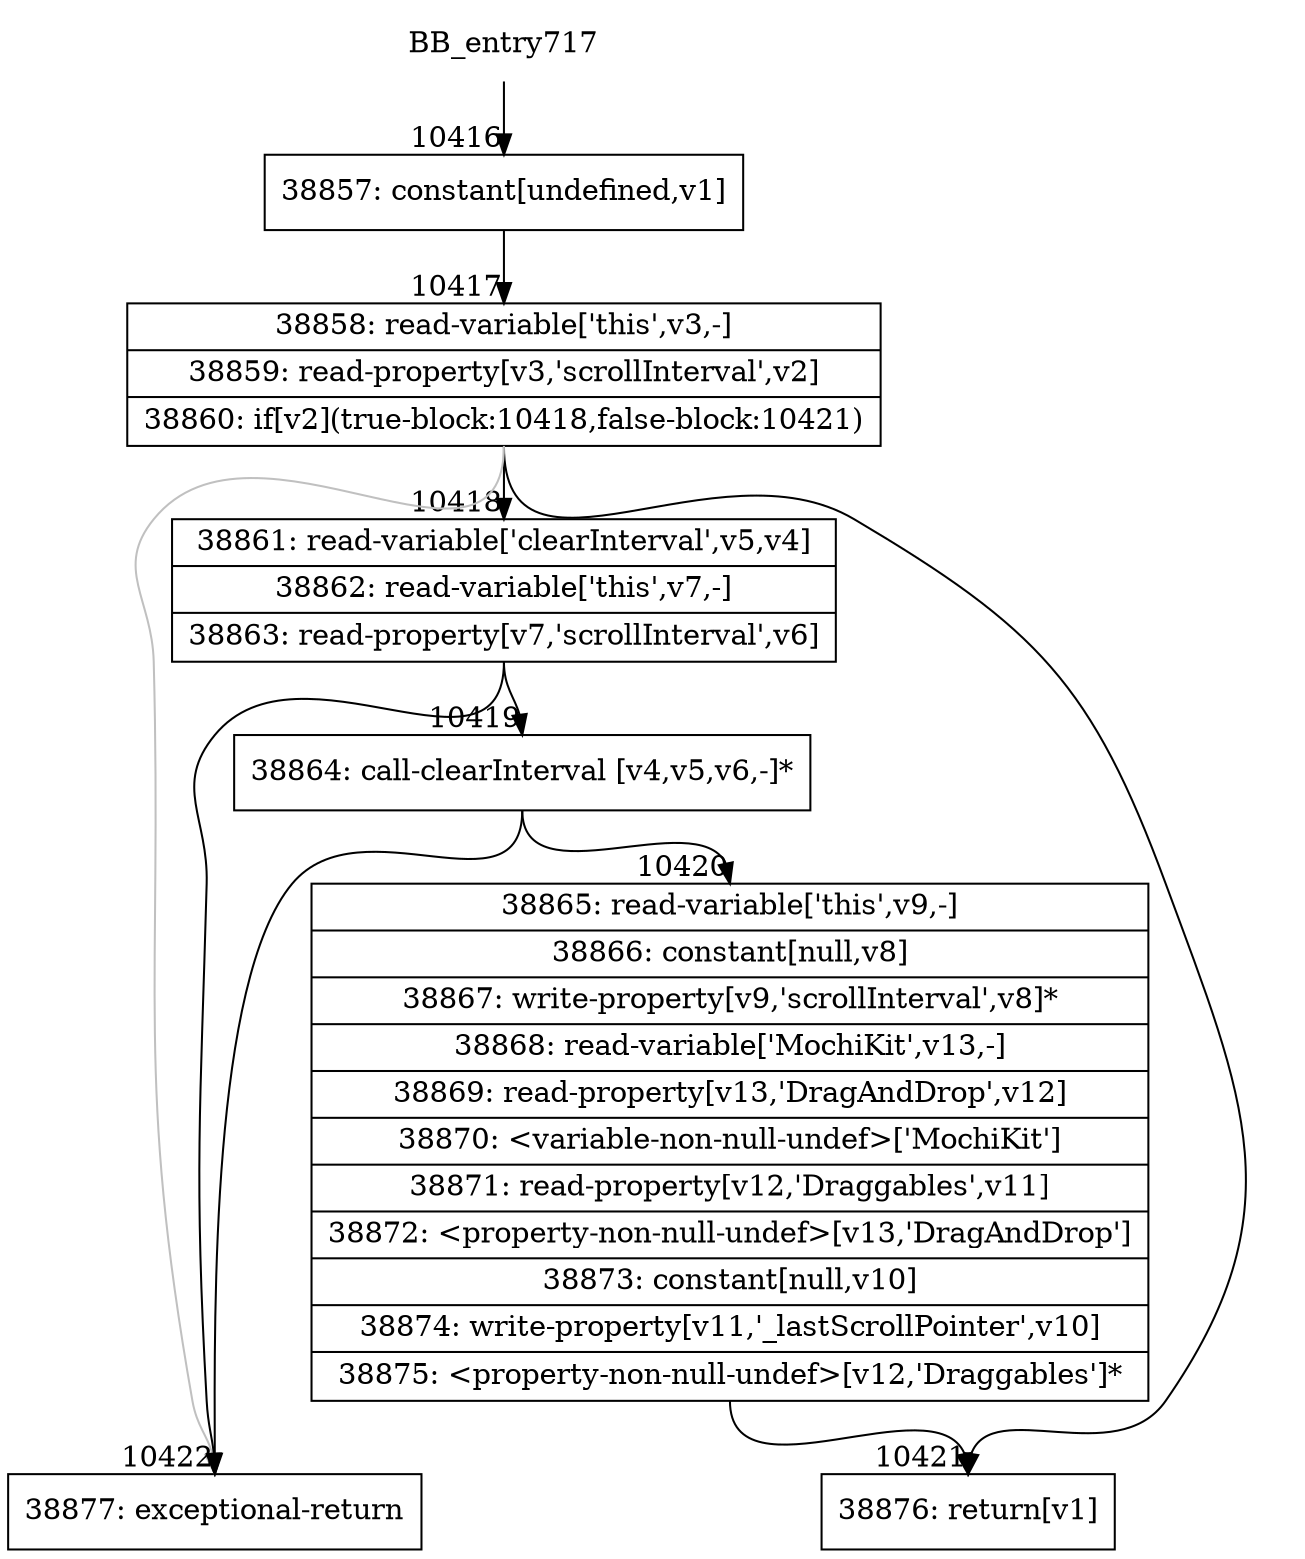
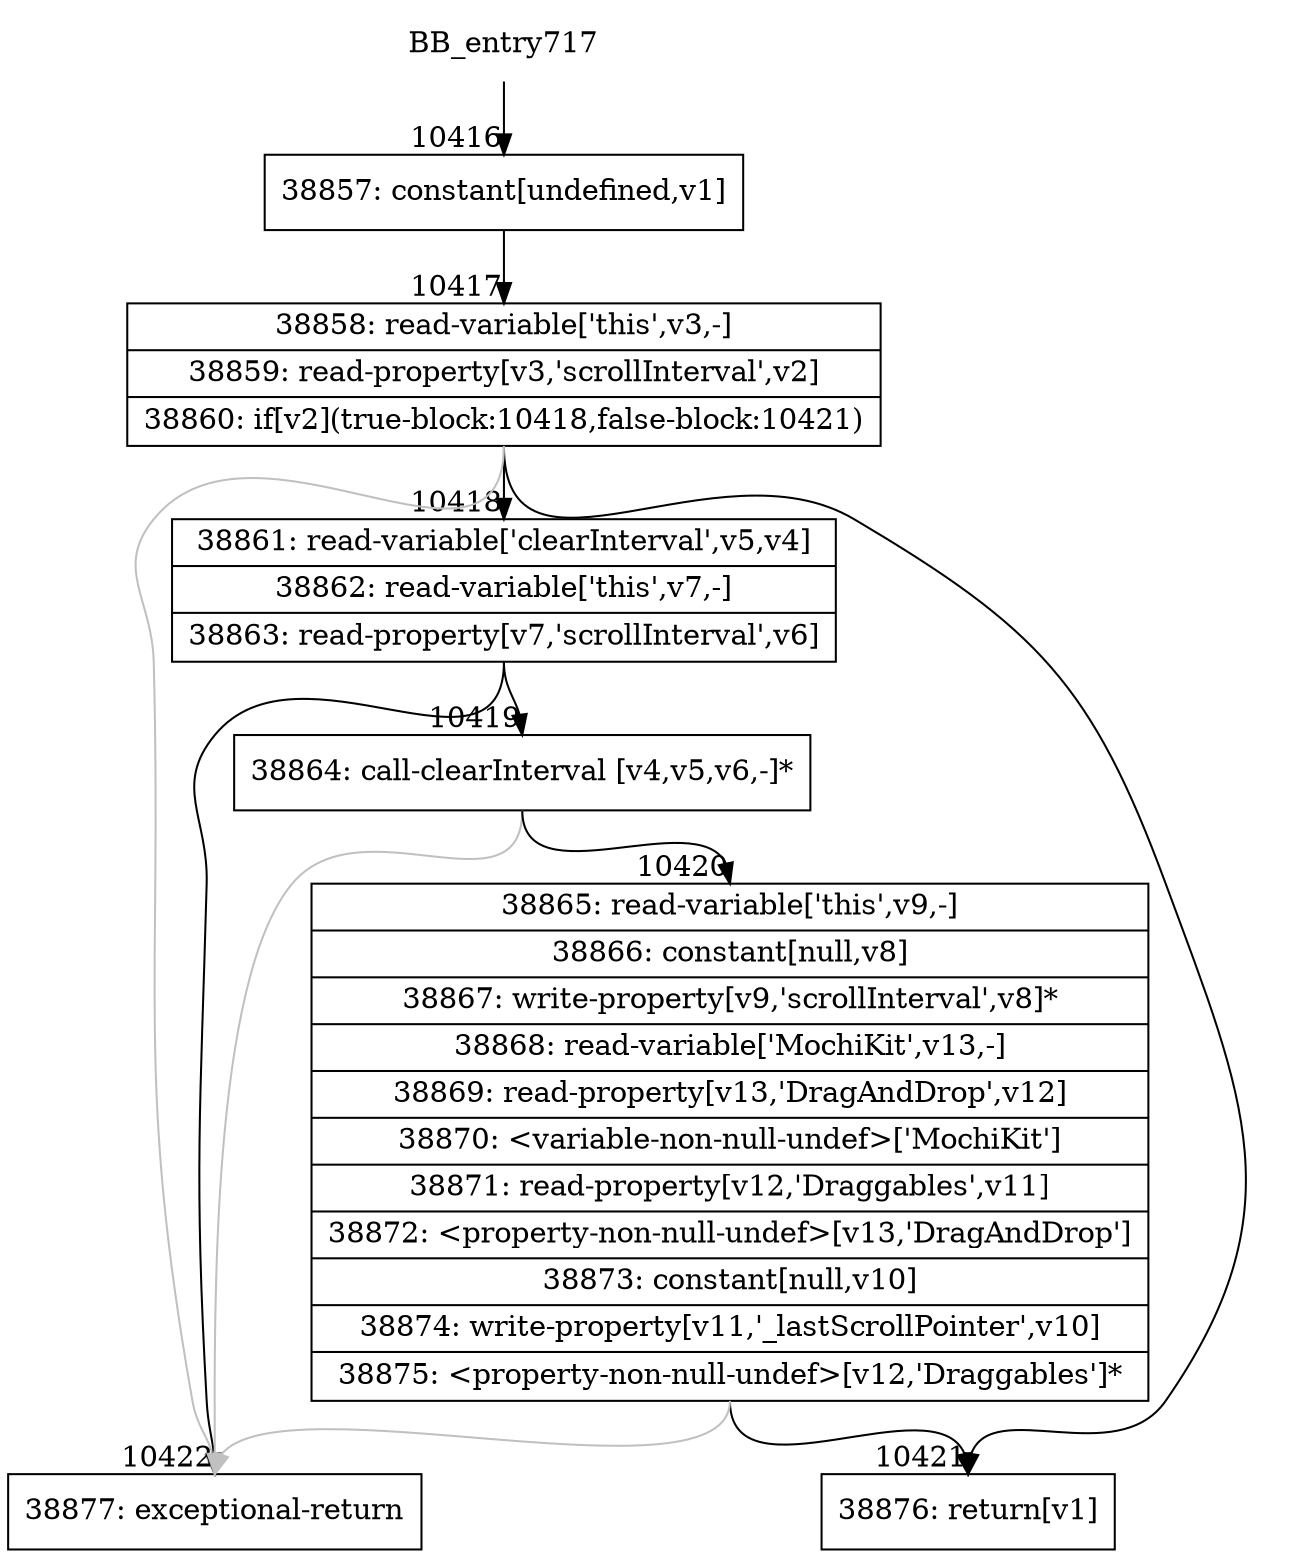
(239, 1030) -> (239, 1030)
none -> (482, 1438)
